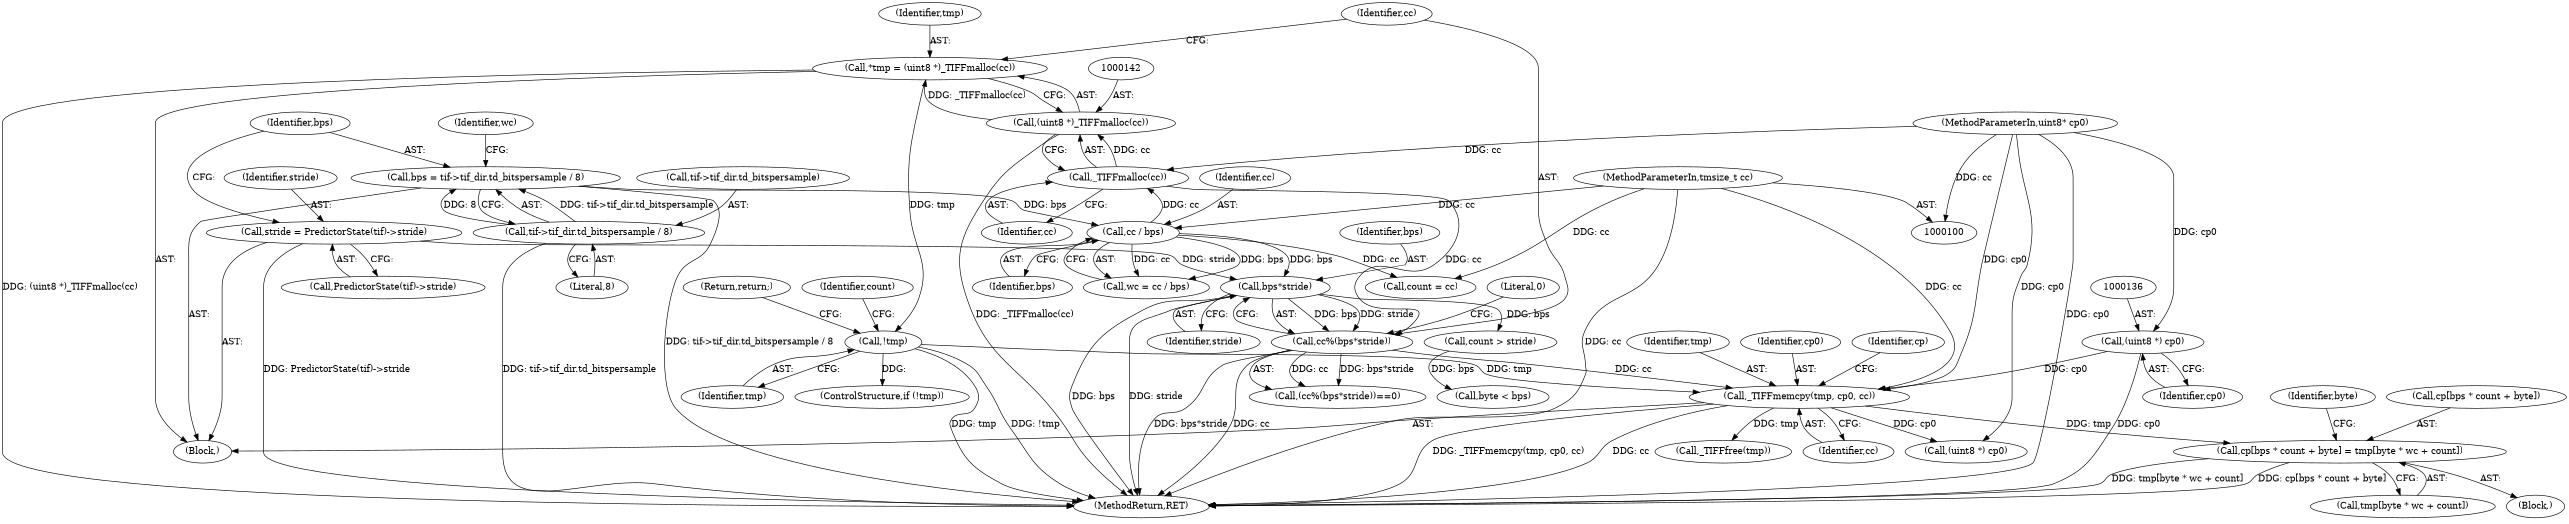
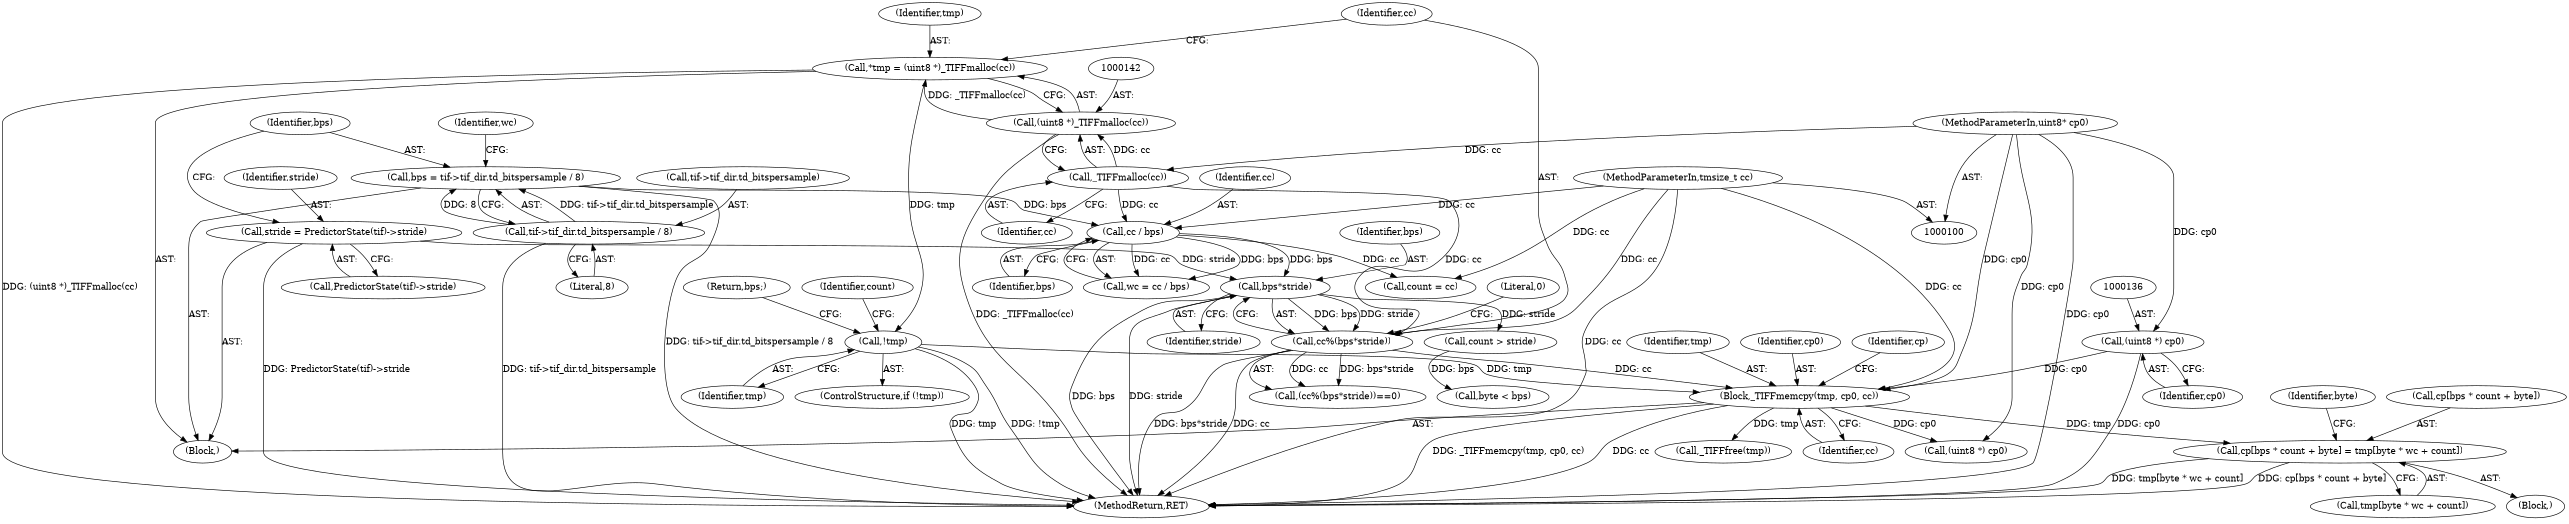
(1974, 178) -> (1974, 178)
(1162, 208) -> (1120, 203)
(737, 288) -> (737, 288)
(1529, 315) -> (1529, 315)
none -> (1563, 317)
(895, 370) -> (895, 370)
(1799, 397) -> (1799, 397)
